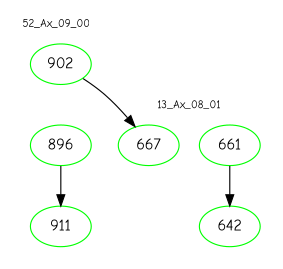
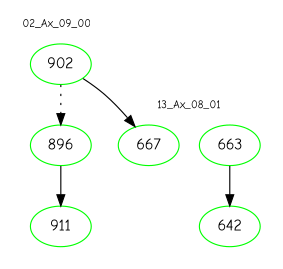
(57, 24) -> (57, 24)
none -> (61, 99)
(230, 145) -> (230, 145)
